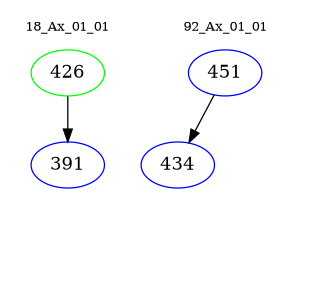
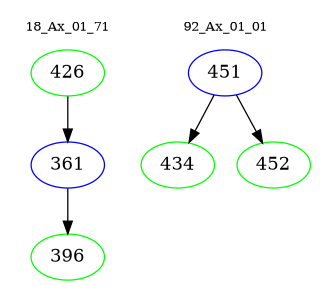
(68, 28) -> (68, 28)
(68, 165) -> (68, 165)
(178, 165) -> (178, 165)
none -> (274, 165)
none -> (68, 257)
